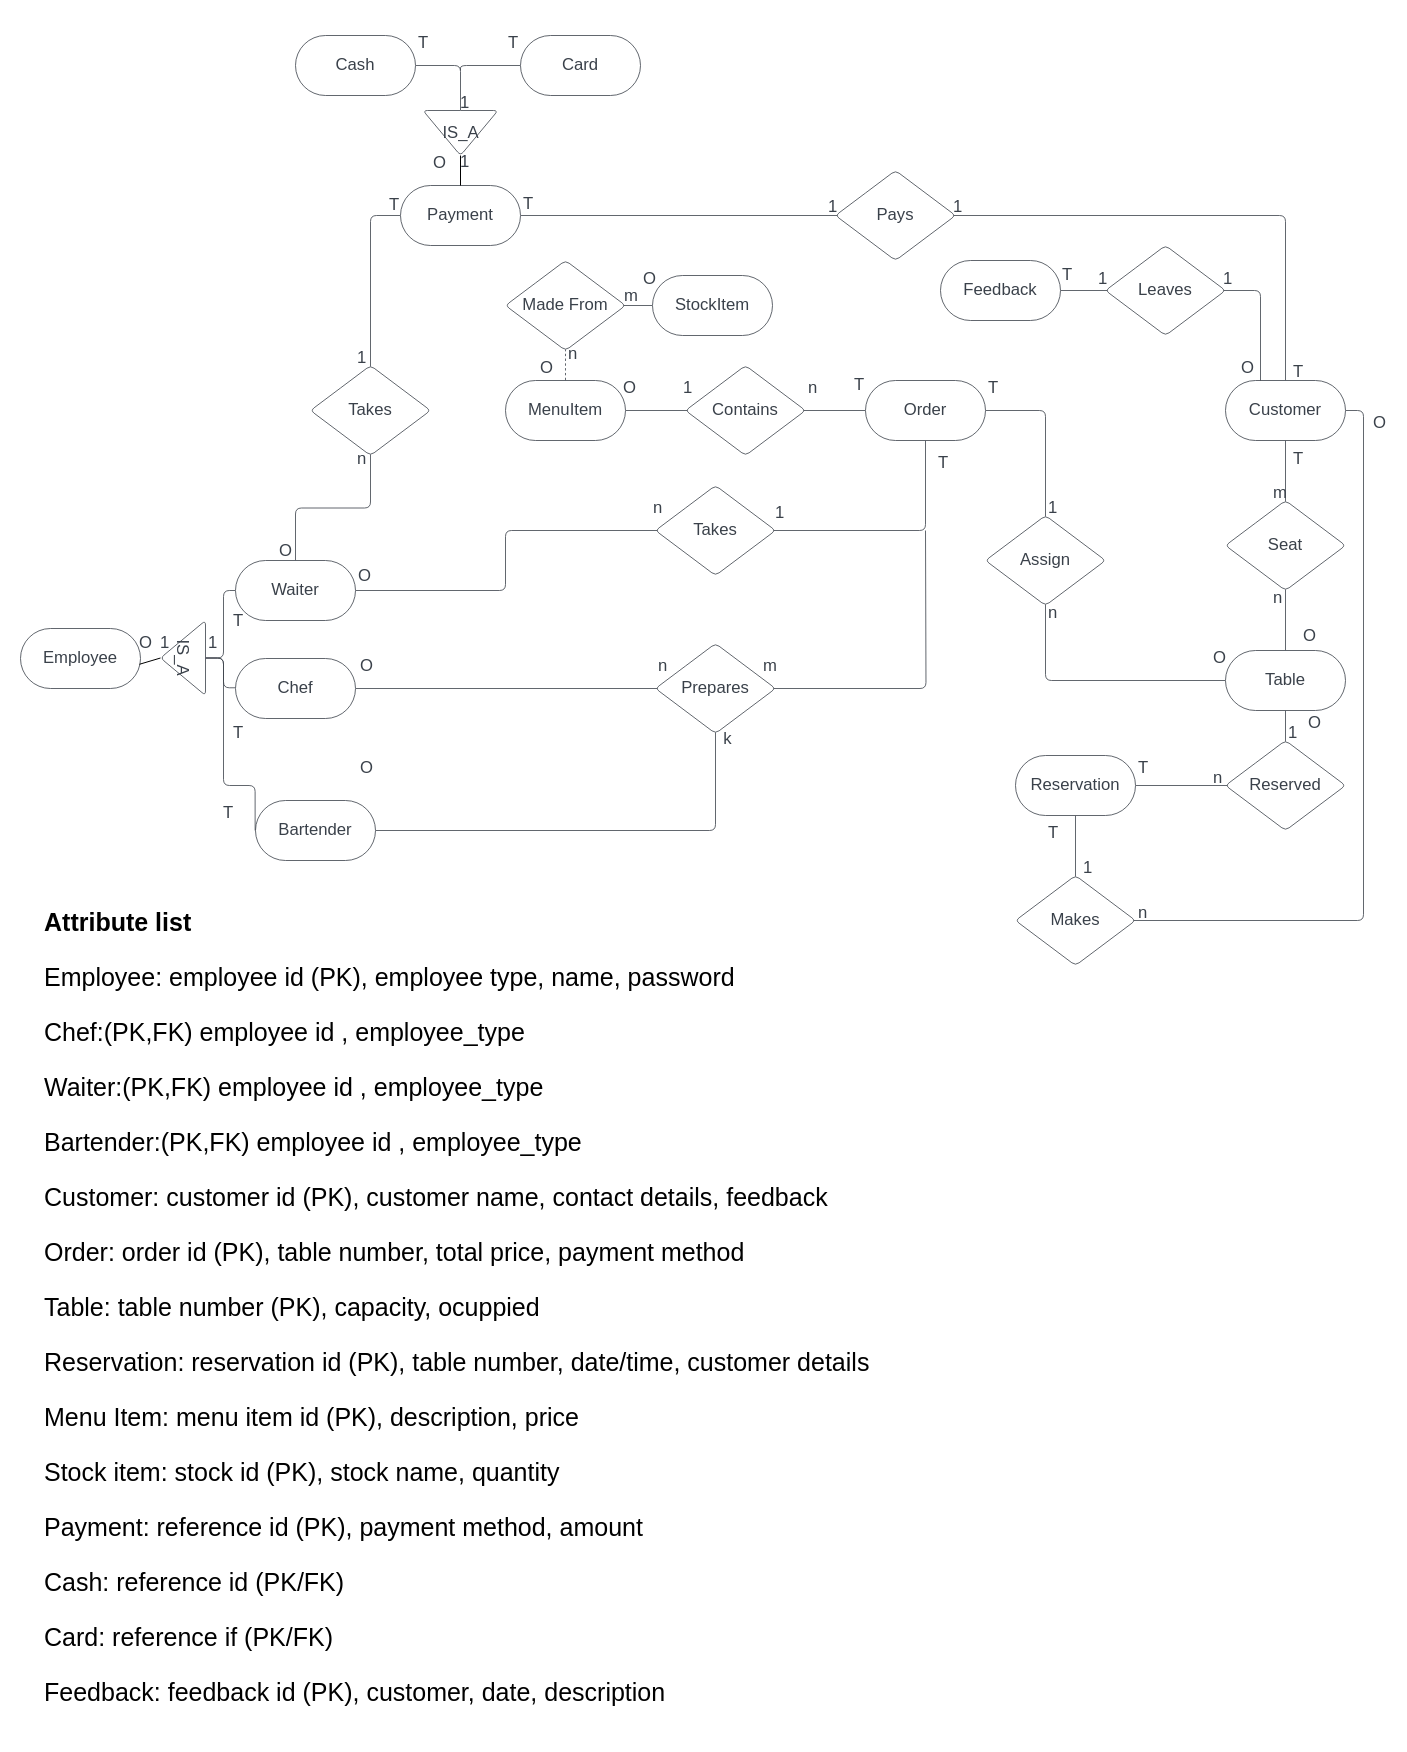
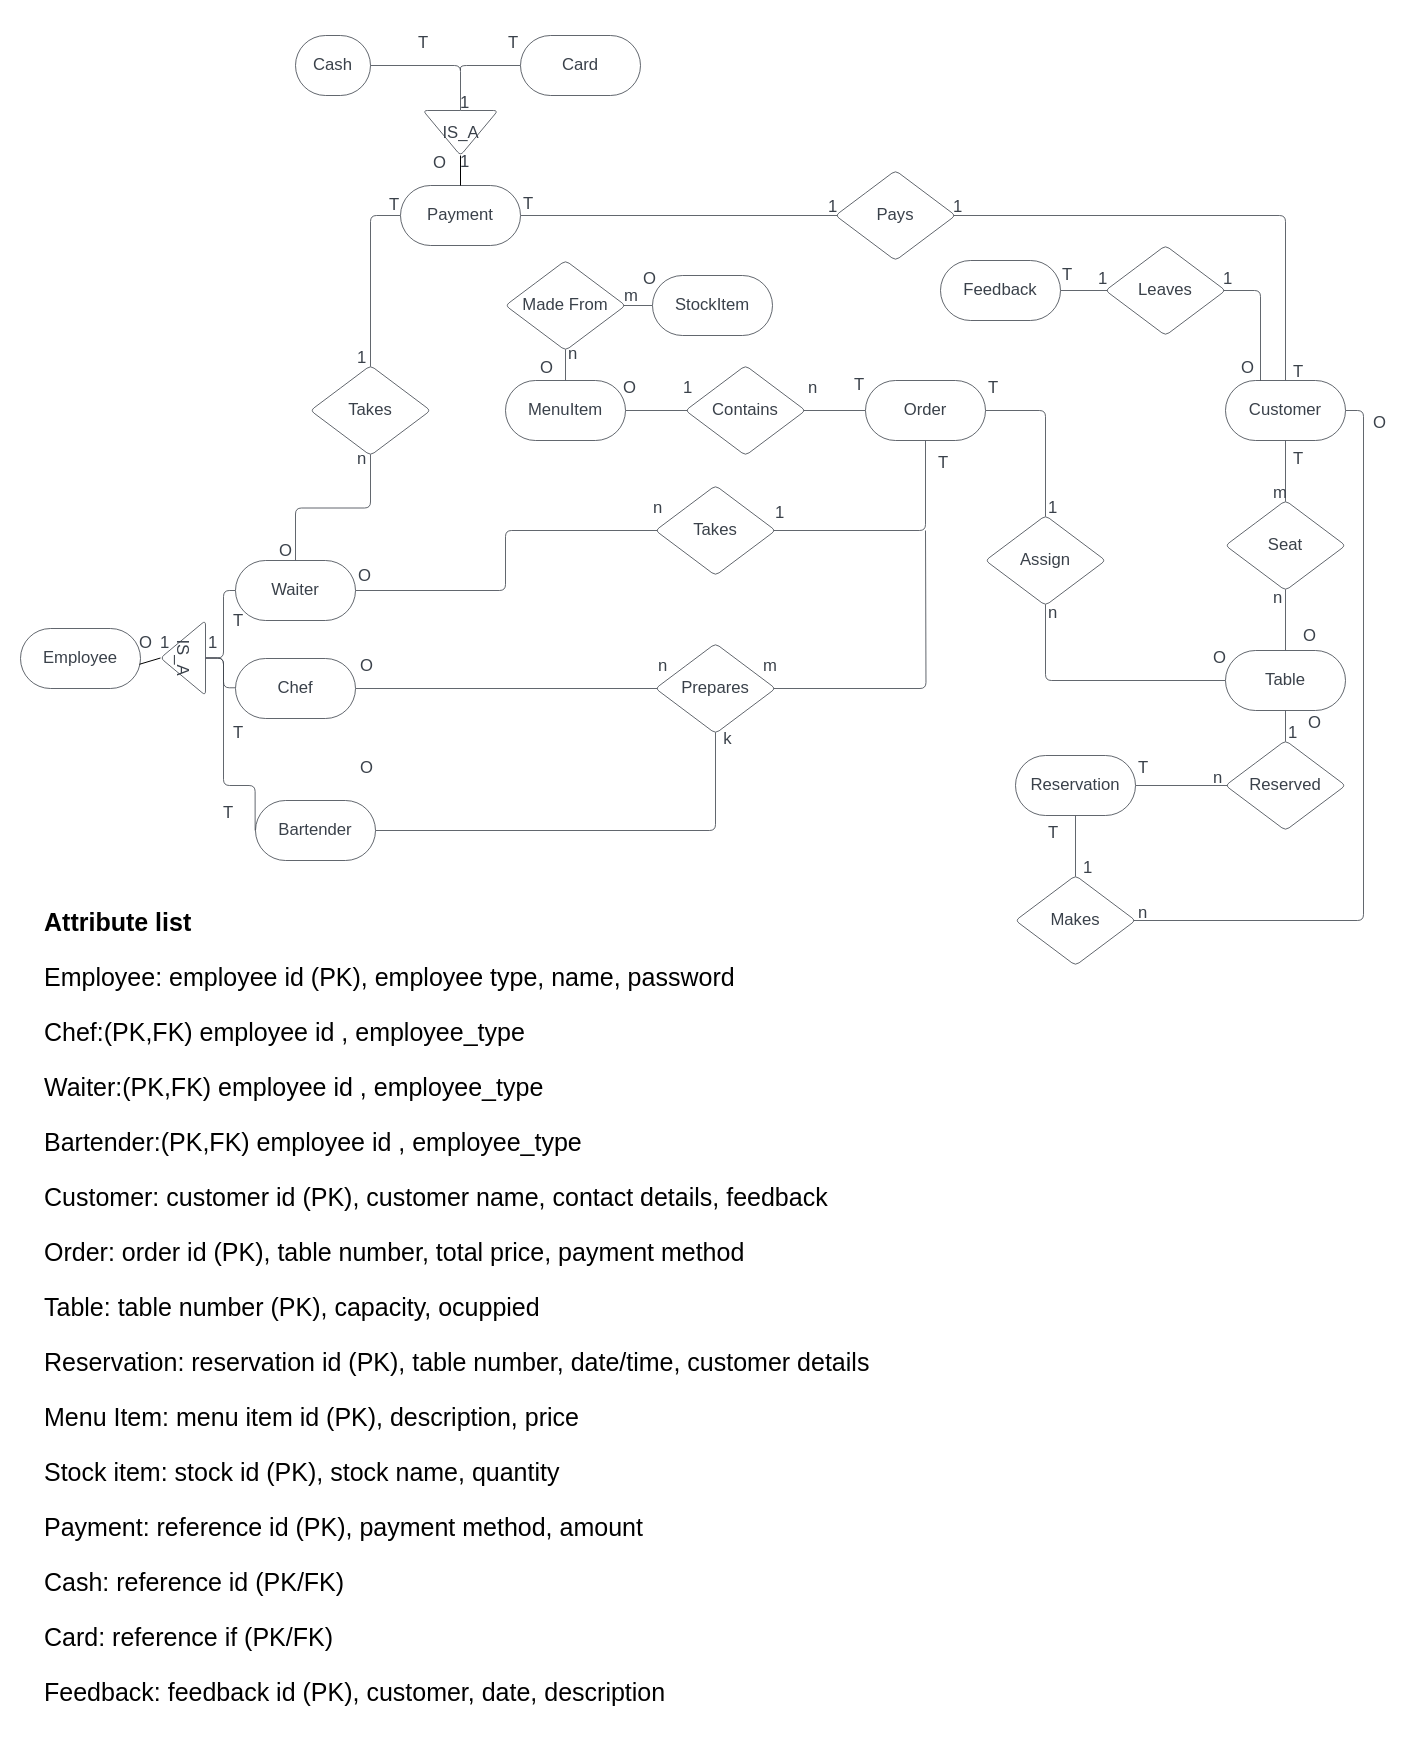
(356, 66) -> (333, 66)
(566, 365) -> (566, 365)
